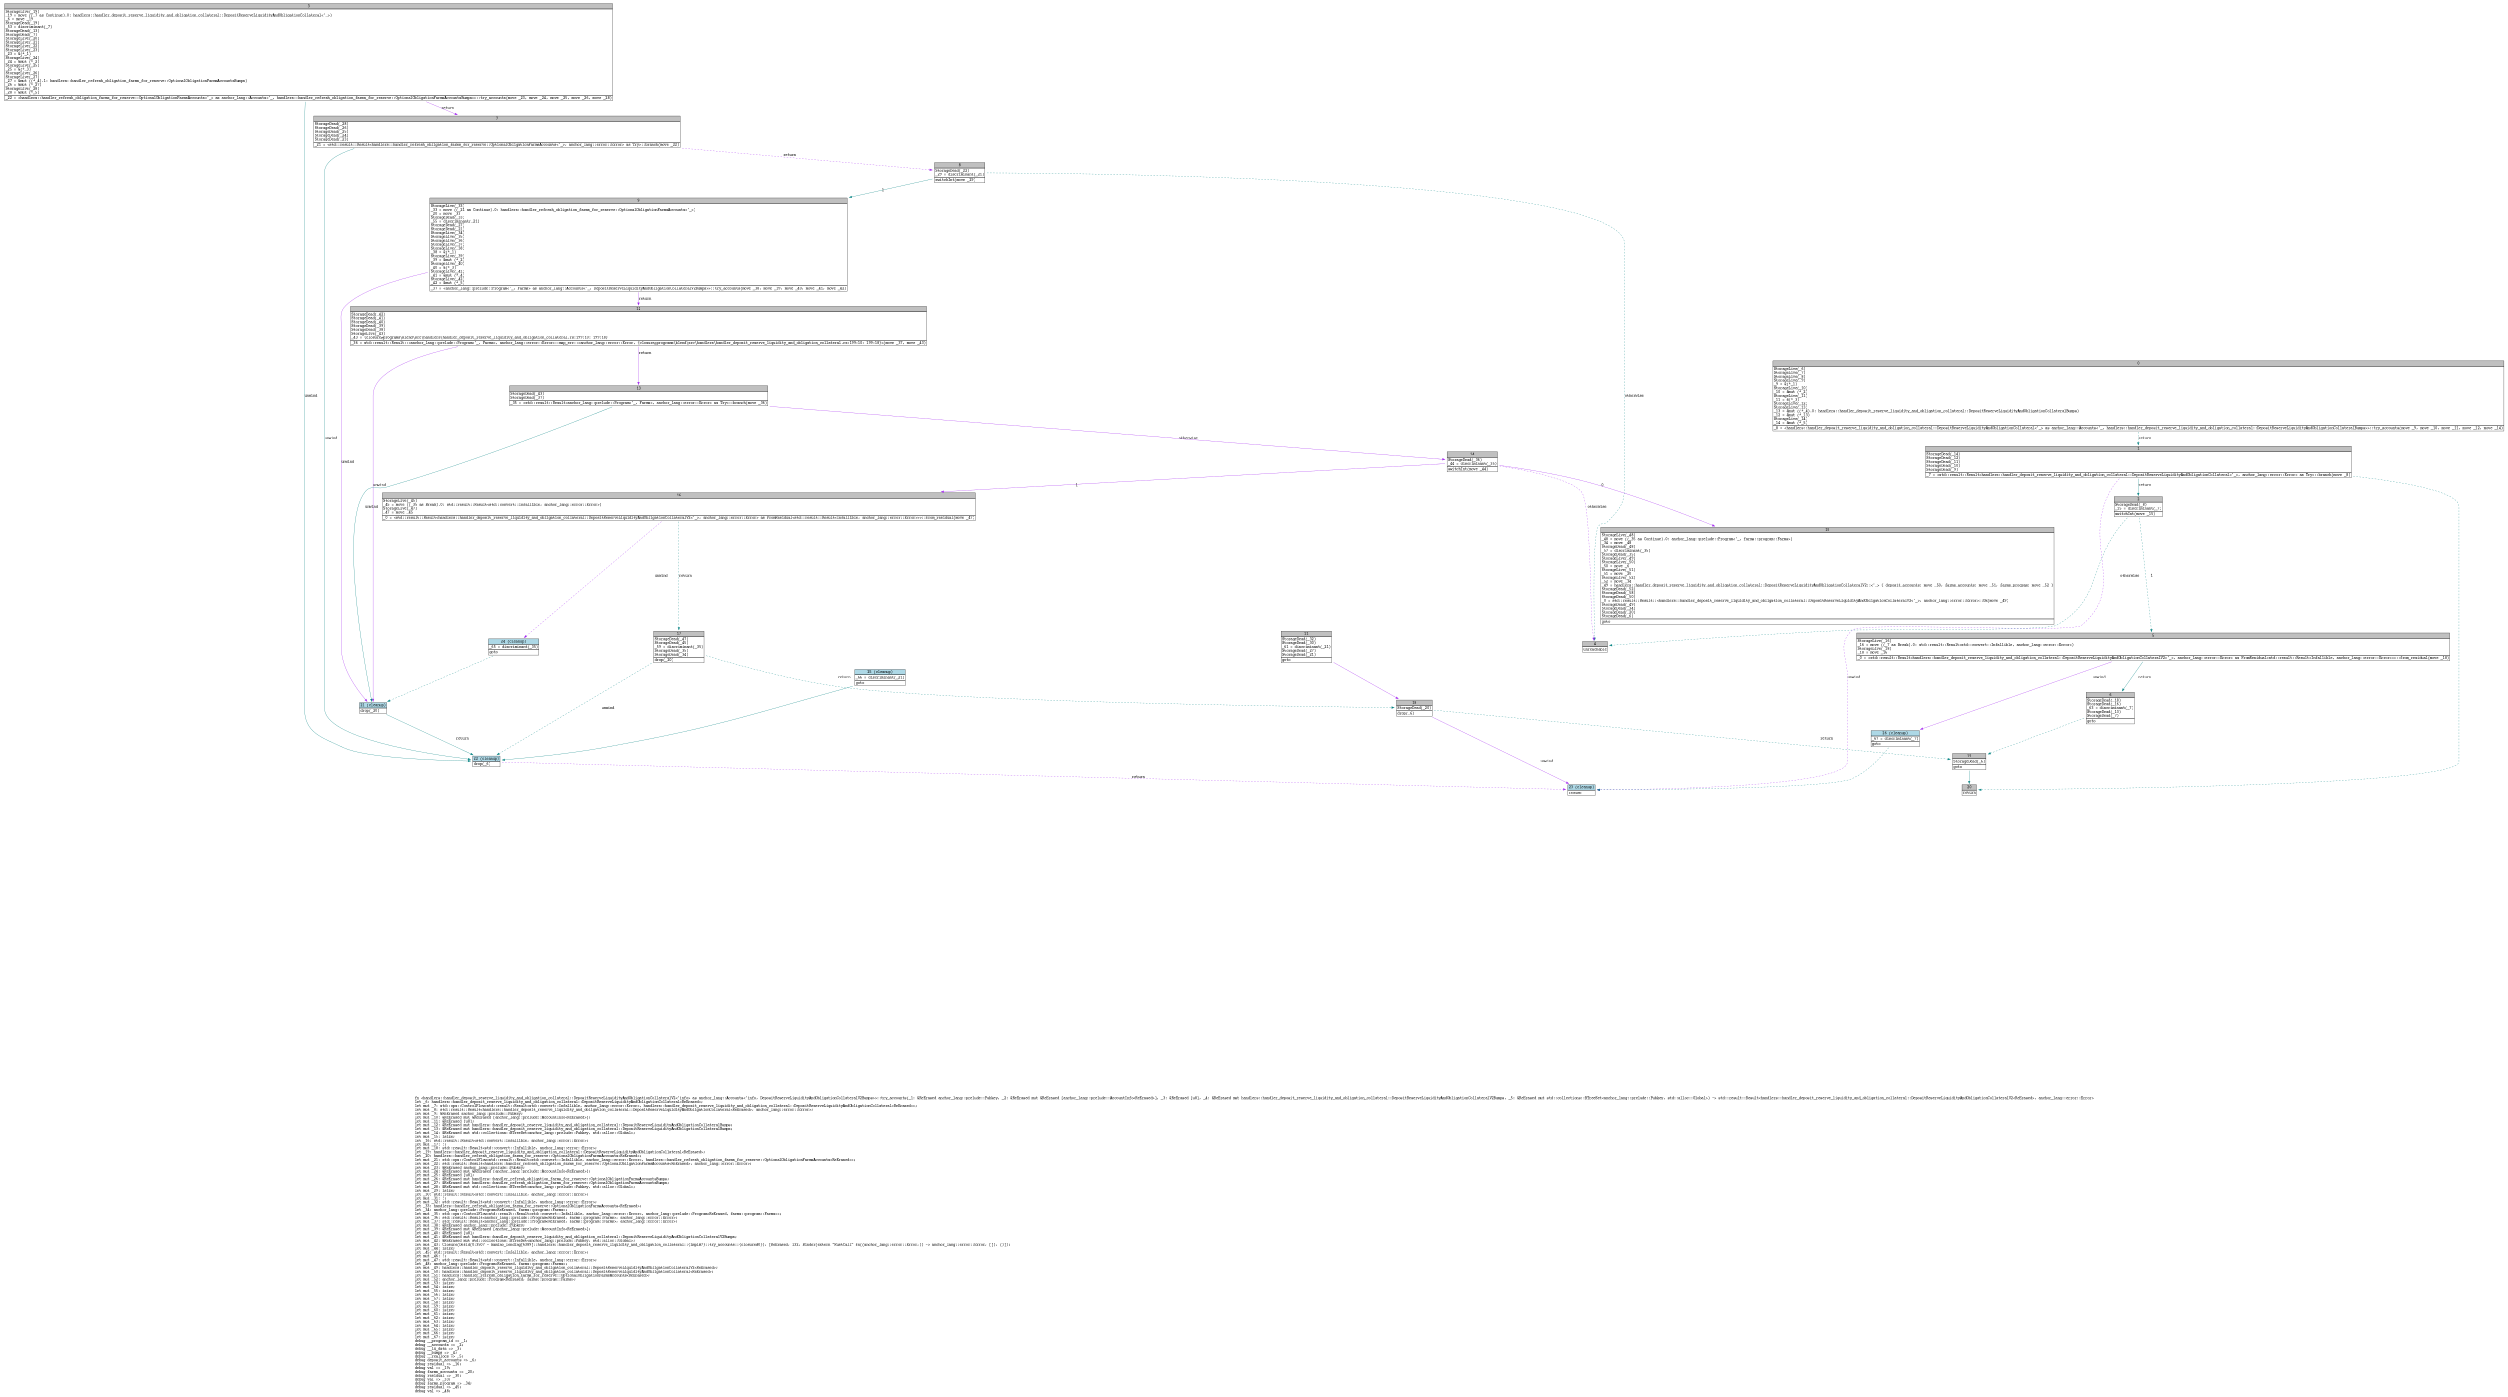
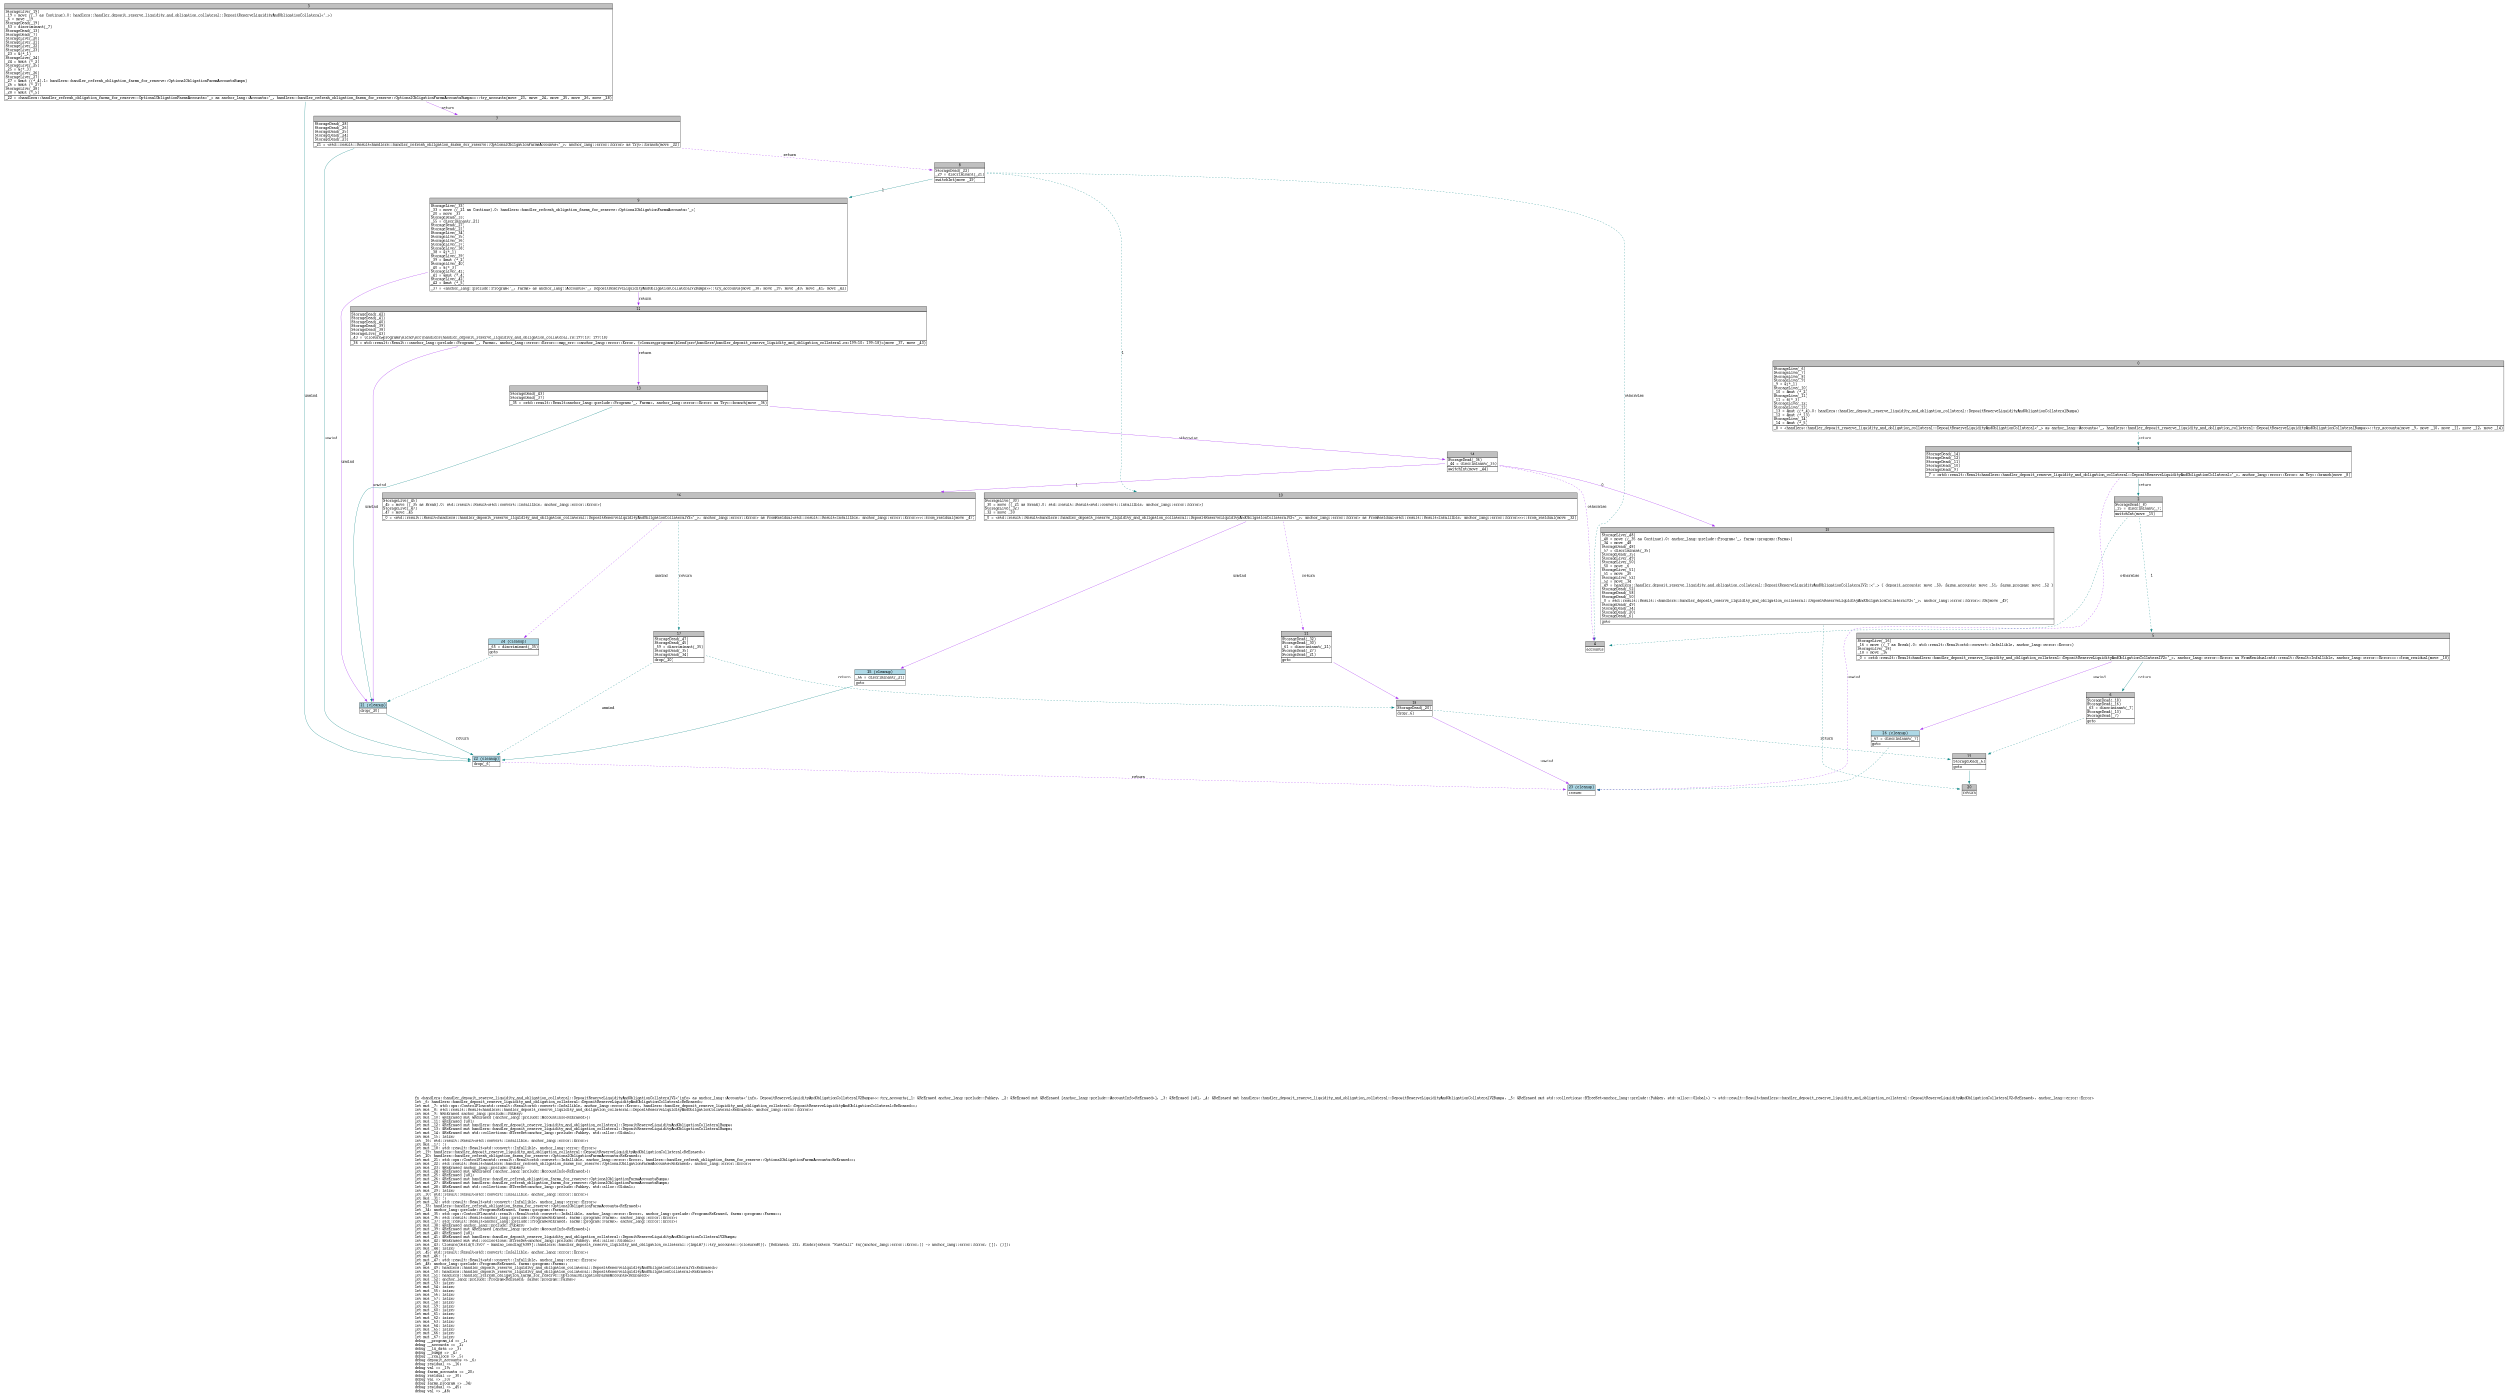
none -> (1281, 507)
(1595, 649) -> (1595, 649)
(2405, 775) -> (1823, 763)
